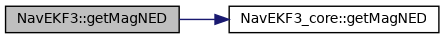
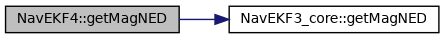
(92, 19) -> (92, 19)
